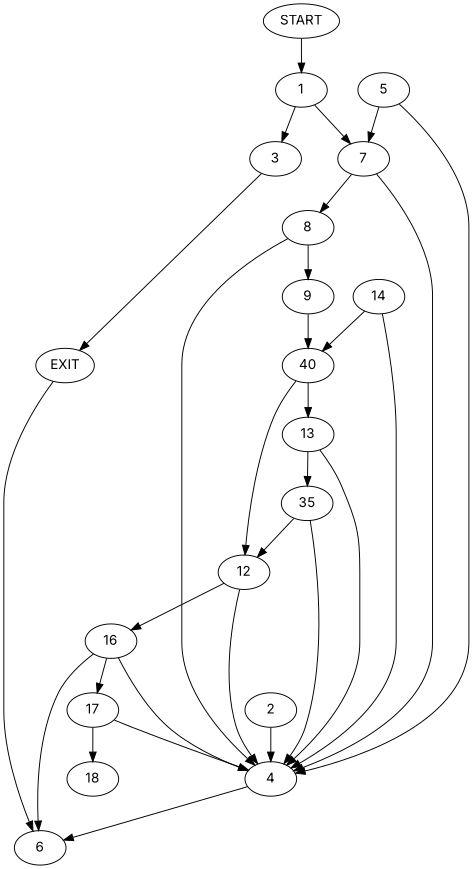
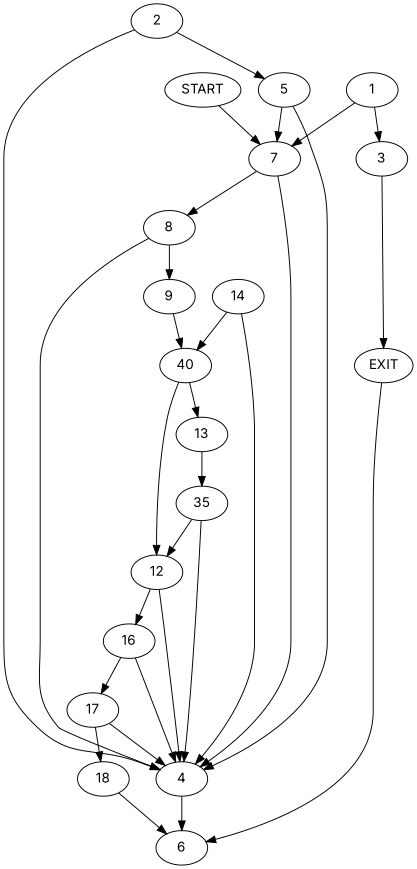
(301, 51) -> (236, 122)
none -> (216, 53)
(360, 610) -> none
(46, 730) -> (139, 810)
